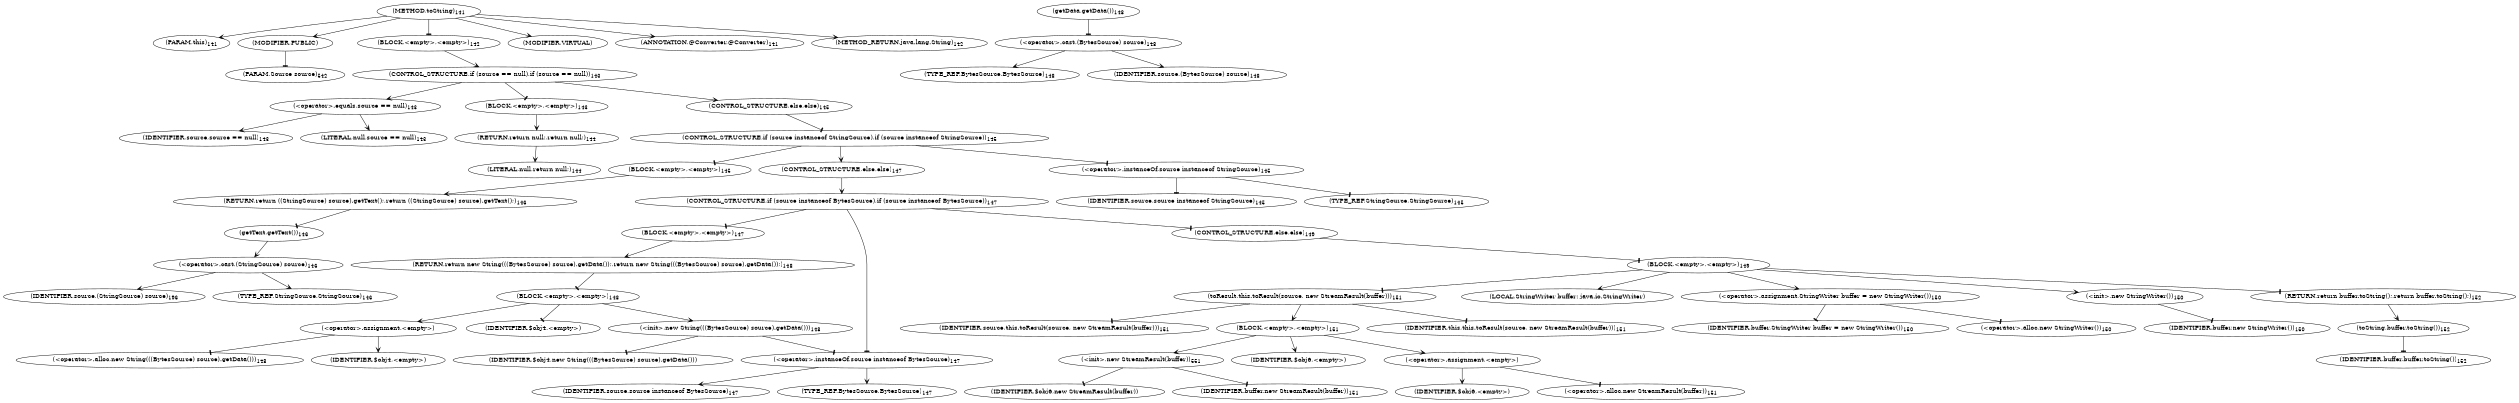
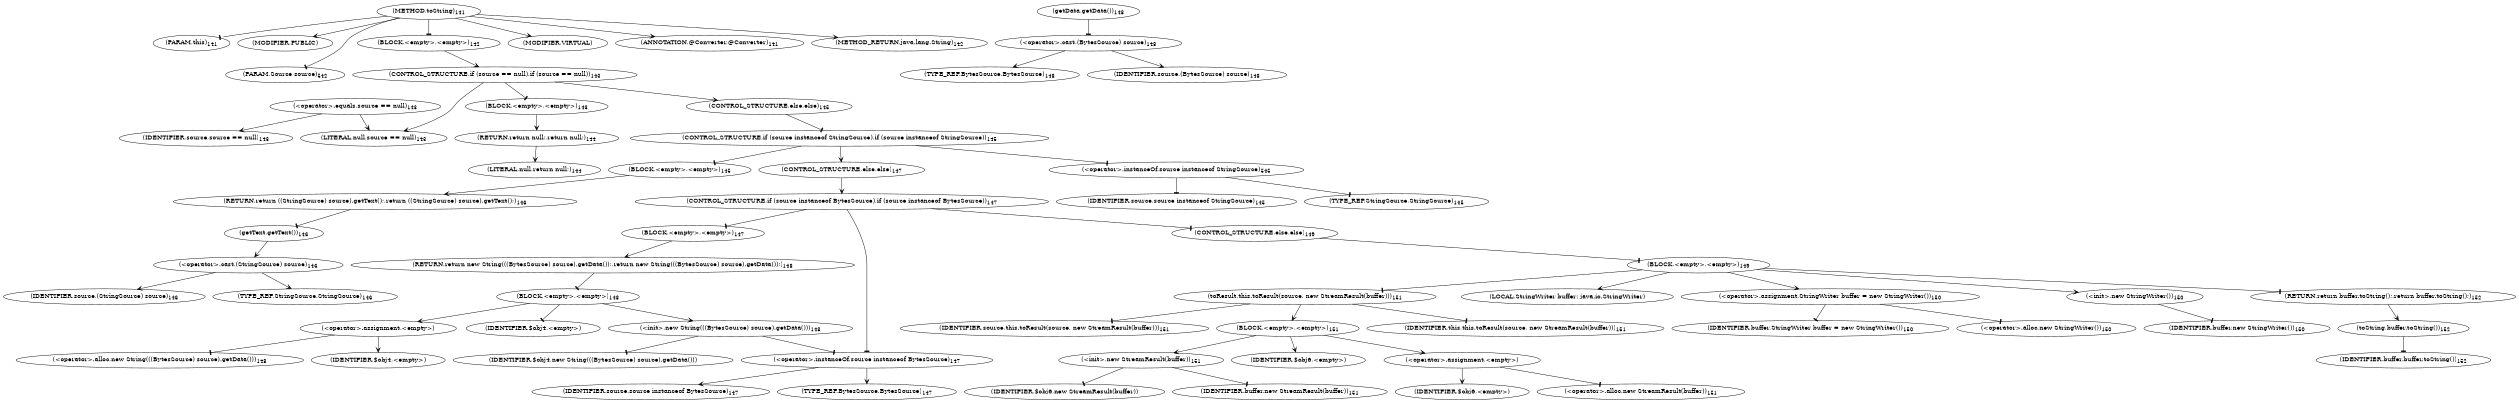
(305, 26) -> (305, 26)
(285, 58) -> (350, 38)
(426, 90) -> (449, 111)
(1266, 169) -> (1266, 169)
(173, 296) -> (173, 296)
(1196, 359) -> (1196, 359)
